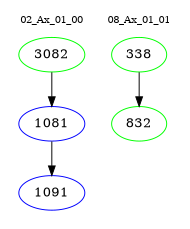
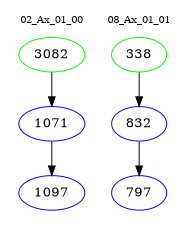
(52, 124) -> (52, 124)
(139, 124) -> (139, 124)
(52, 193) -> (52, 193)
none -> (139, 193)
